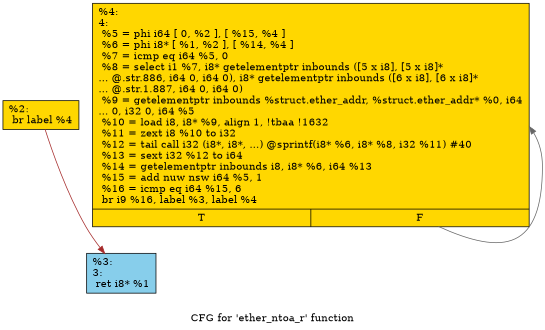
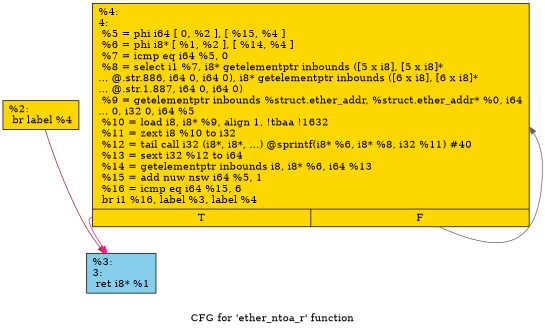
(178, 200) -> (178, 200)
none -> (90, 225)
